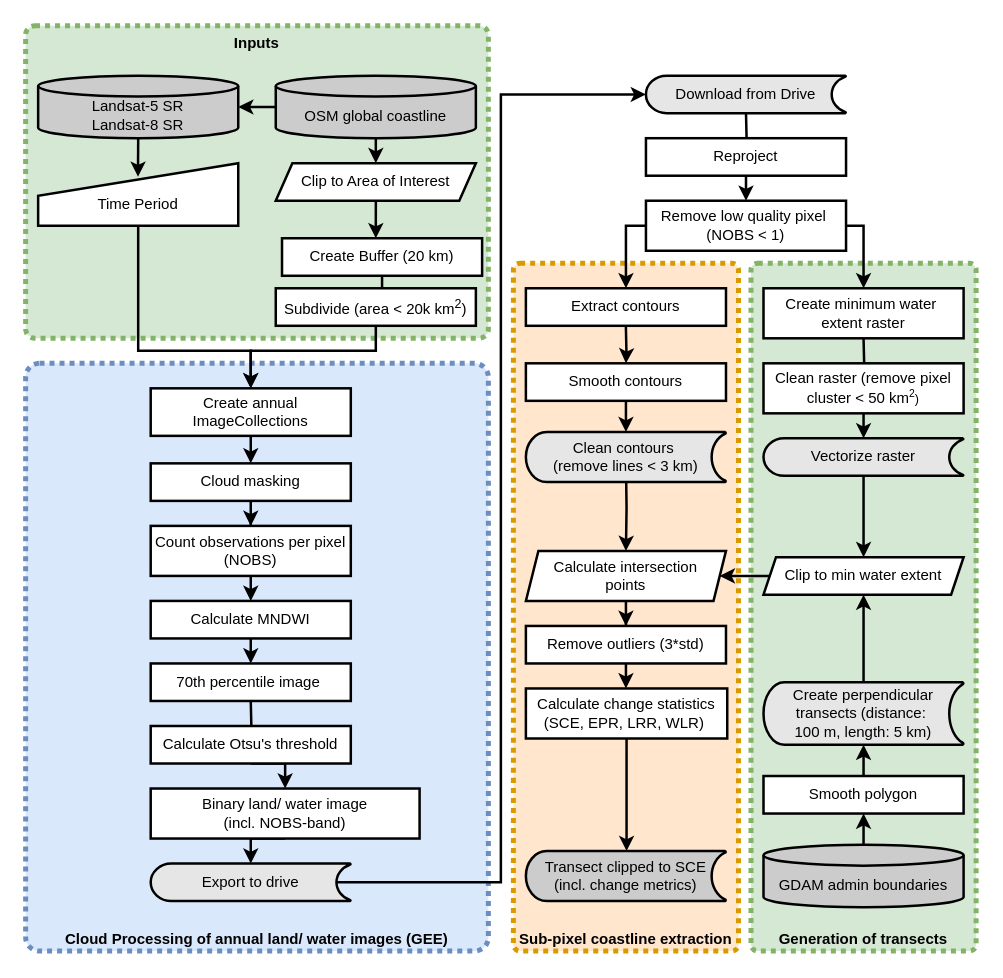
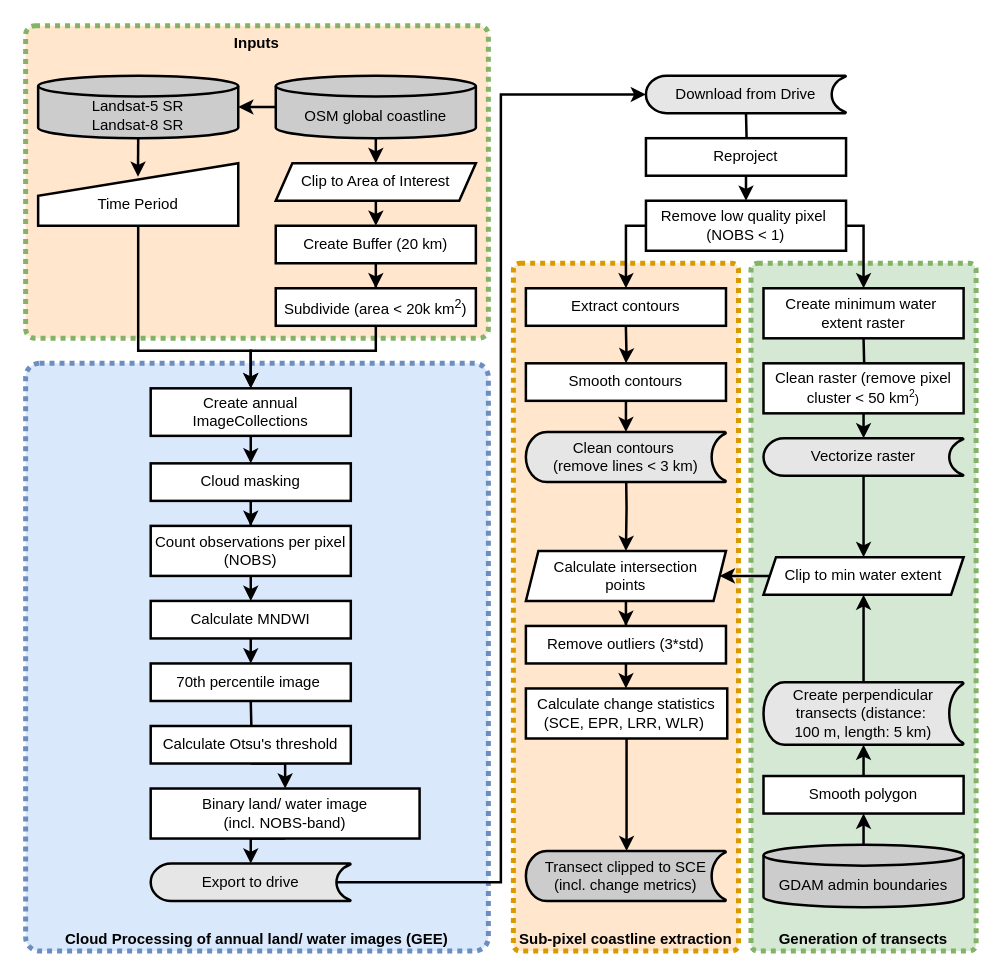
(257, 182) -> (257, 182)
(382, 257) -> (376, 244)
